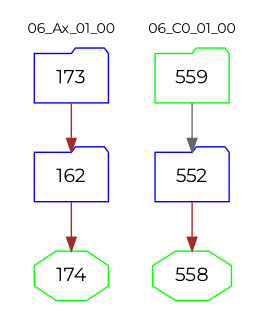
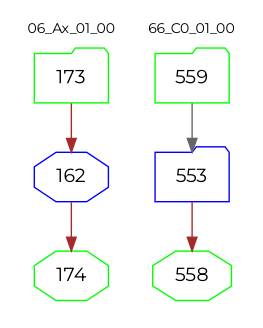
(192, 30) -> (192, 30)
(71, 78) -> (71, 78)
(71, 177) -> (71, 177)
(192, 177) -> (192, 177)
